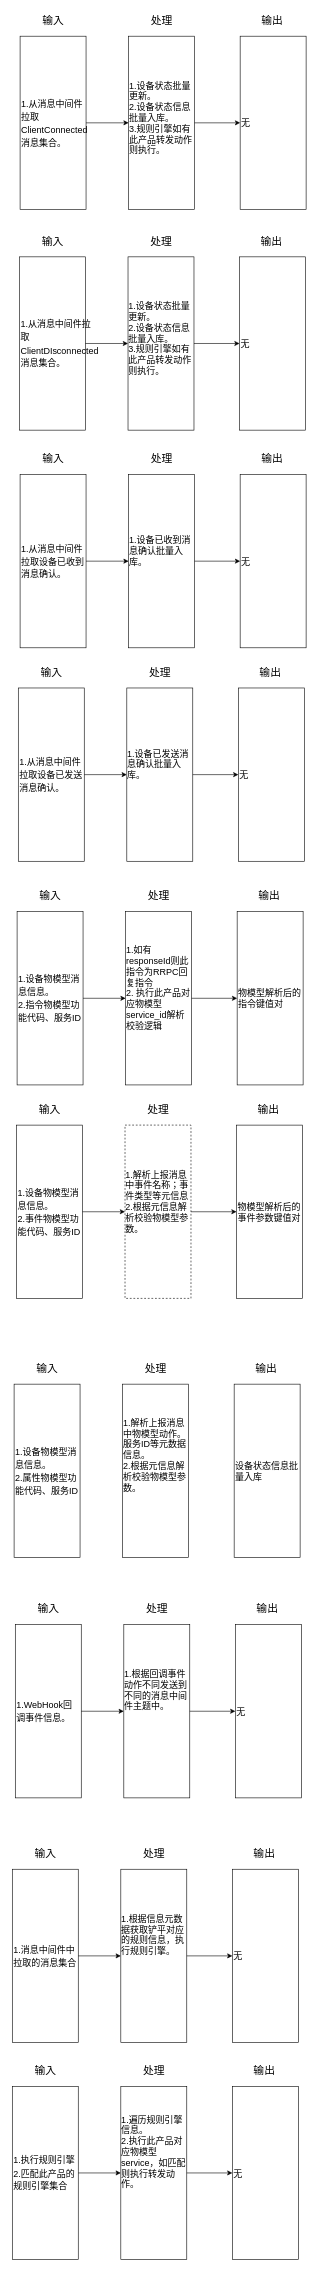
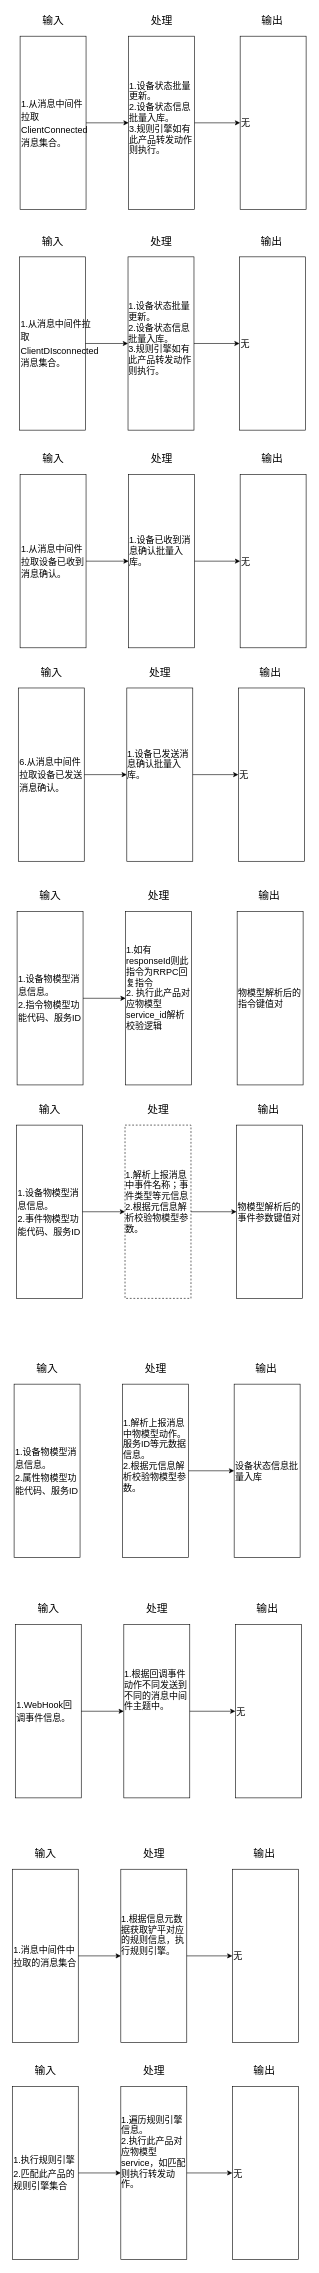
(52, 775) -> (52, 775)
(231, 998) -> none
none -> (228, 1471)
